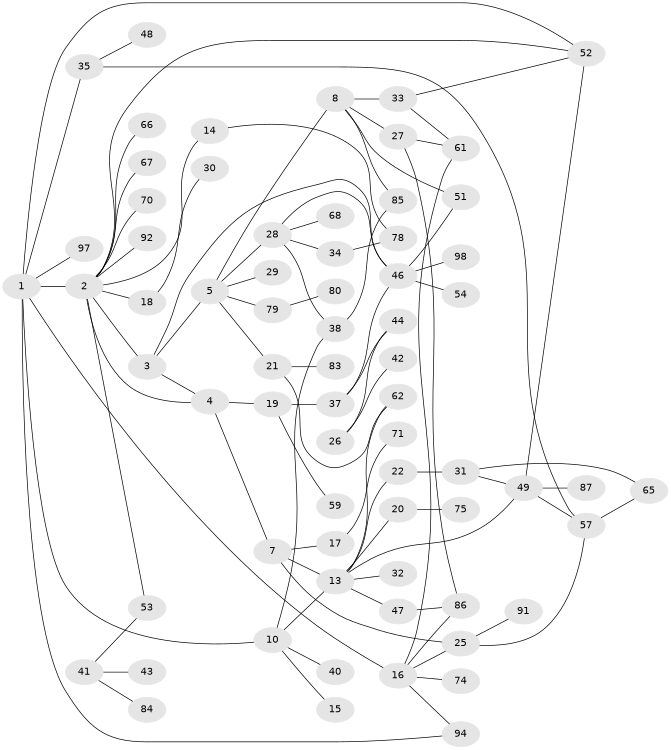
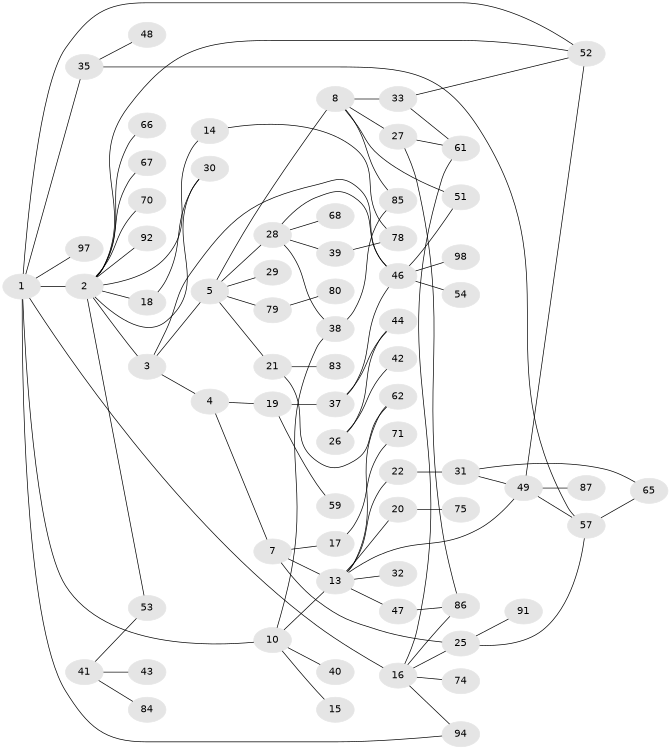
(335, 254) -> (335, 254)
(117, 374) -> (186, 292)
